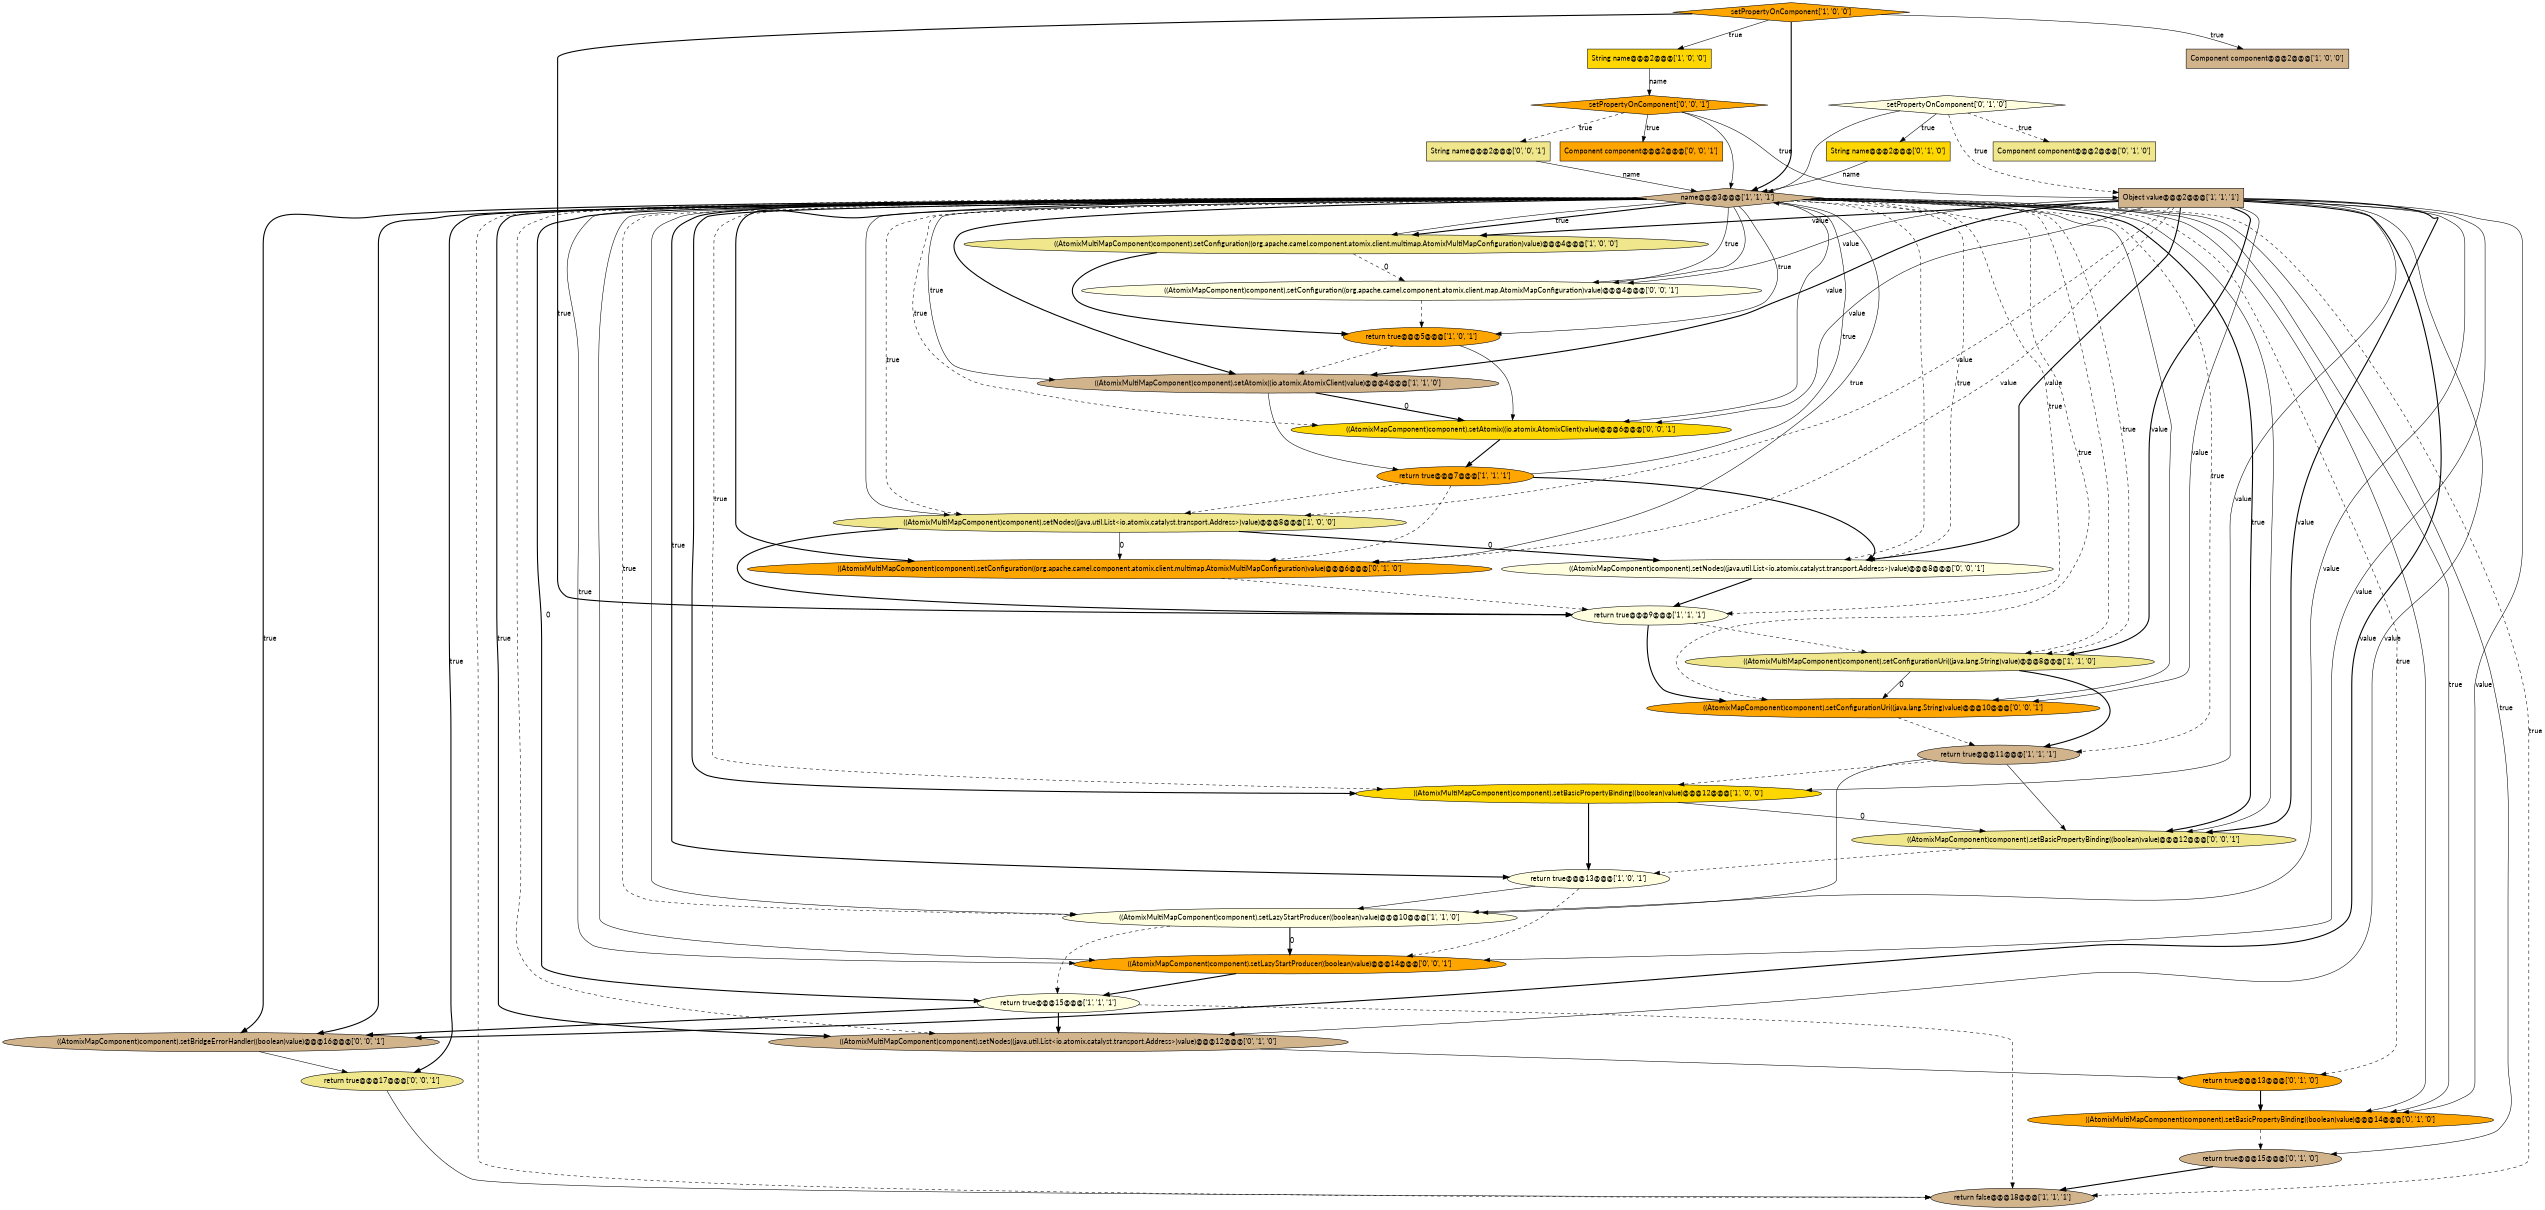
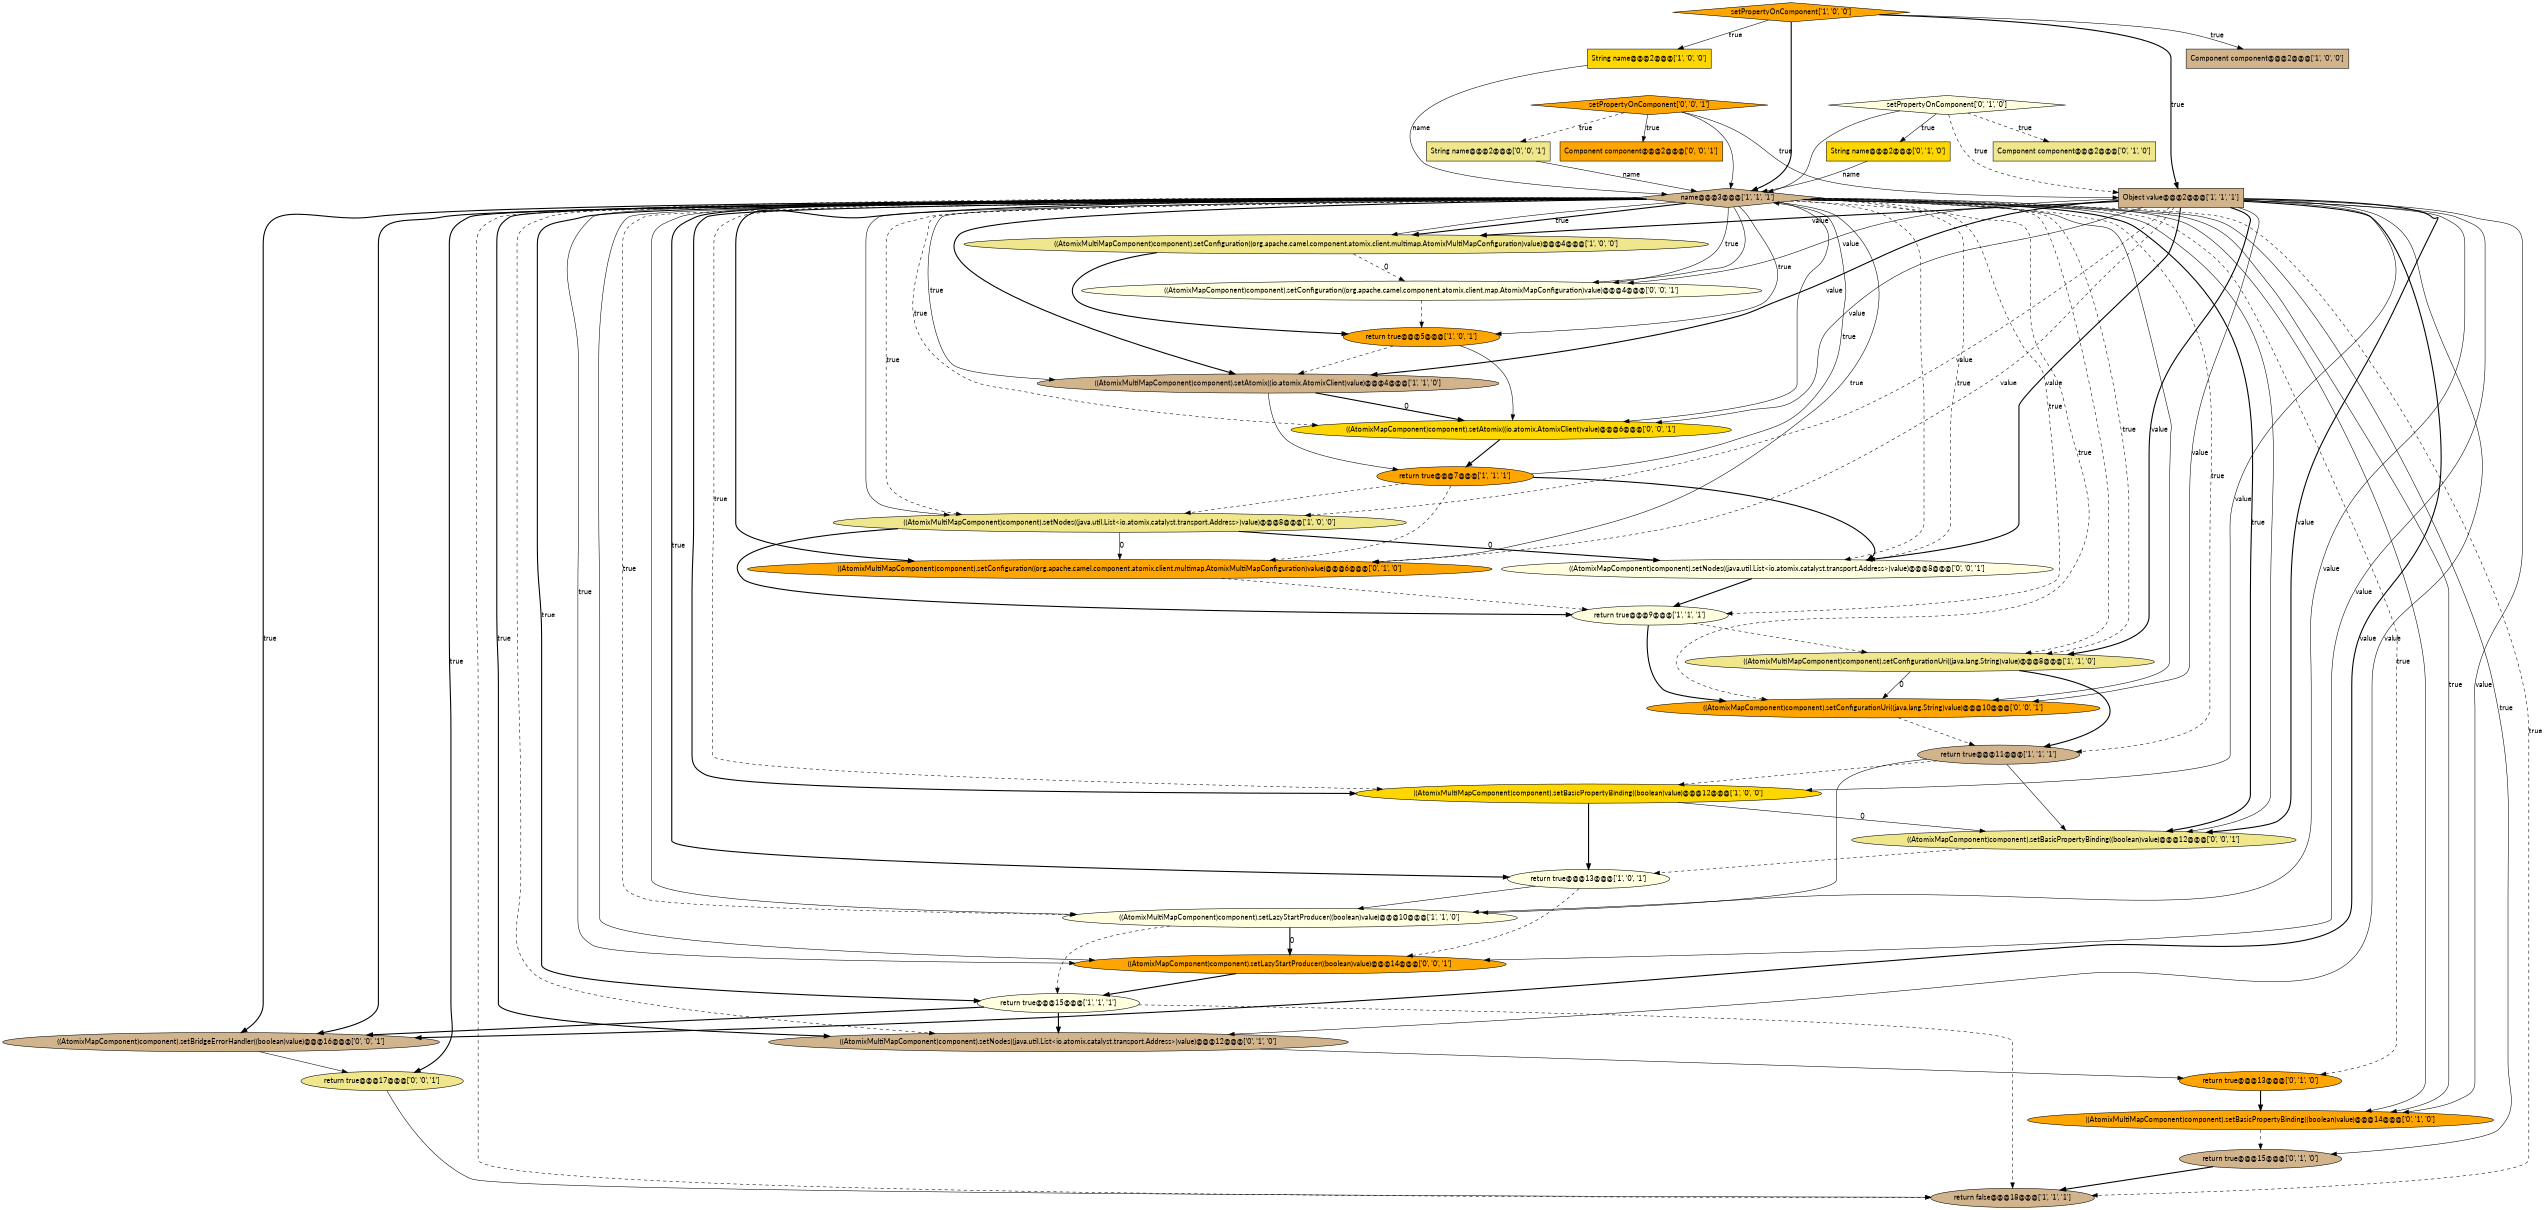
(1649, 79) -> (1429, 165)
(558, 260) -> (2091, 30)
(549, 615) -> (549, 615)
